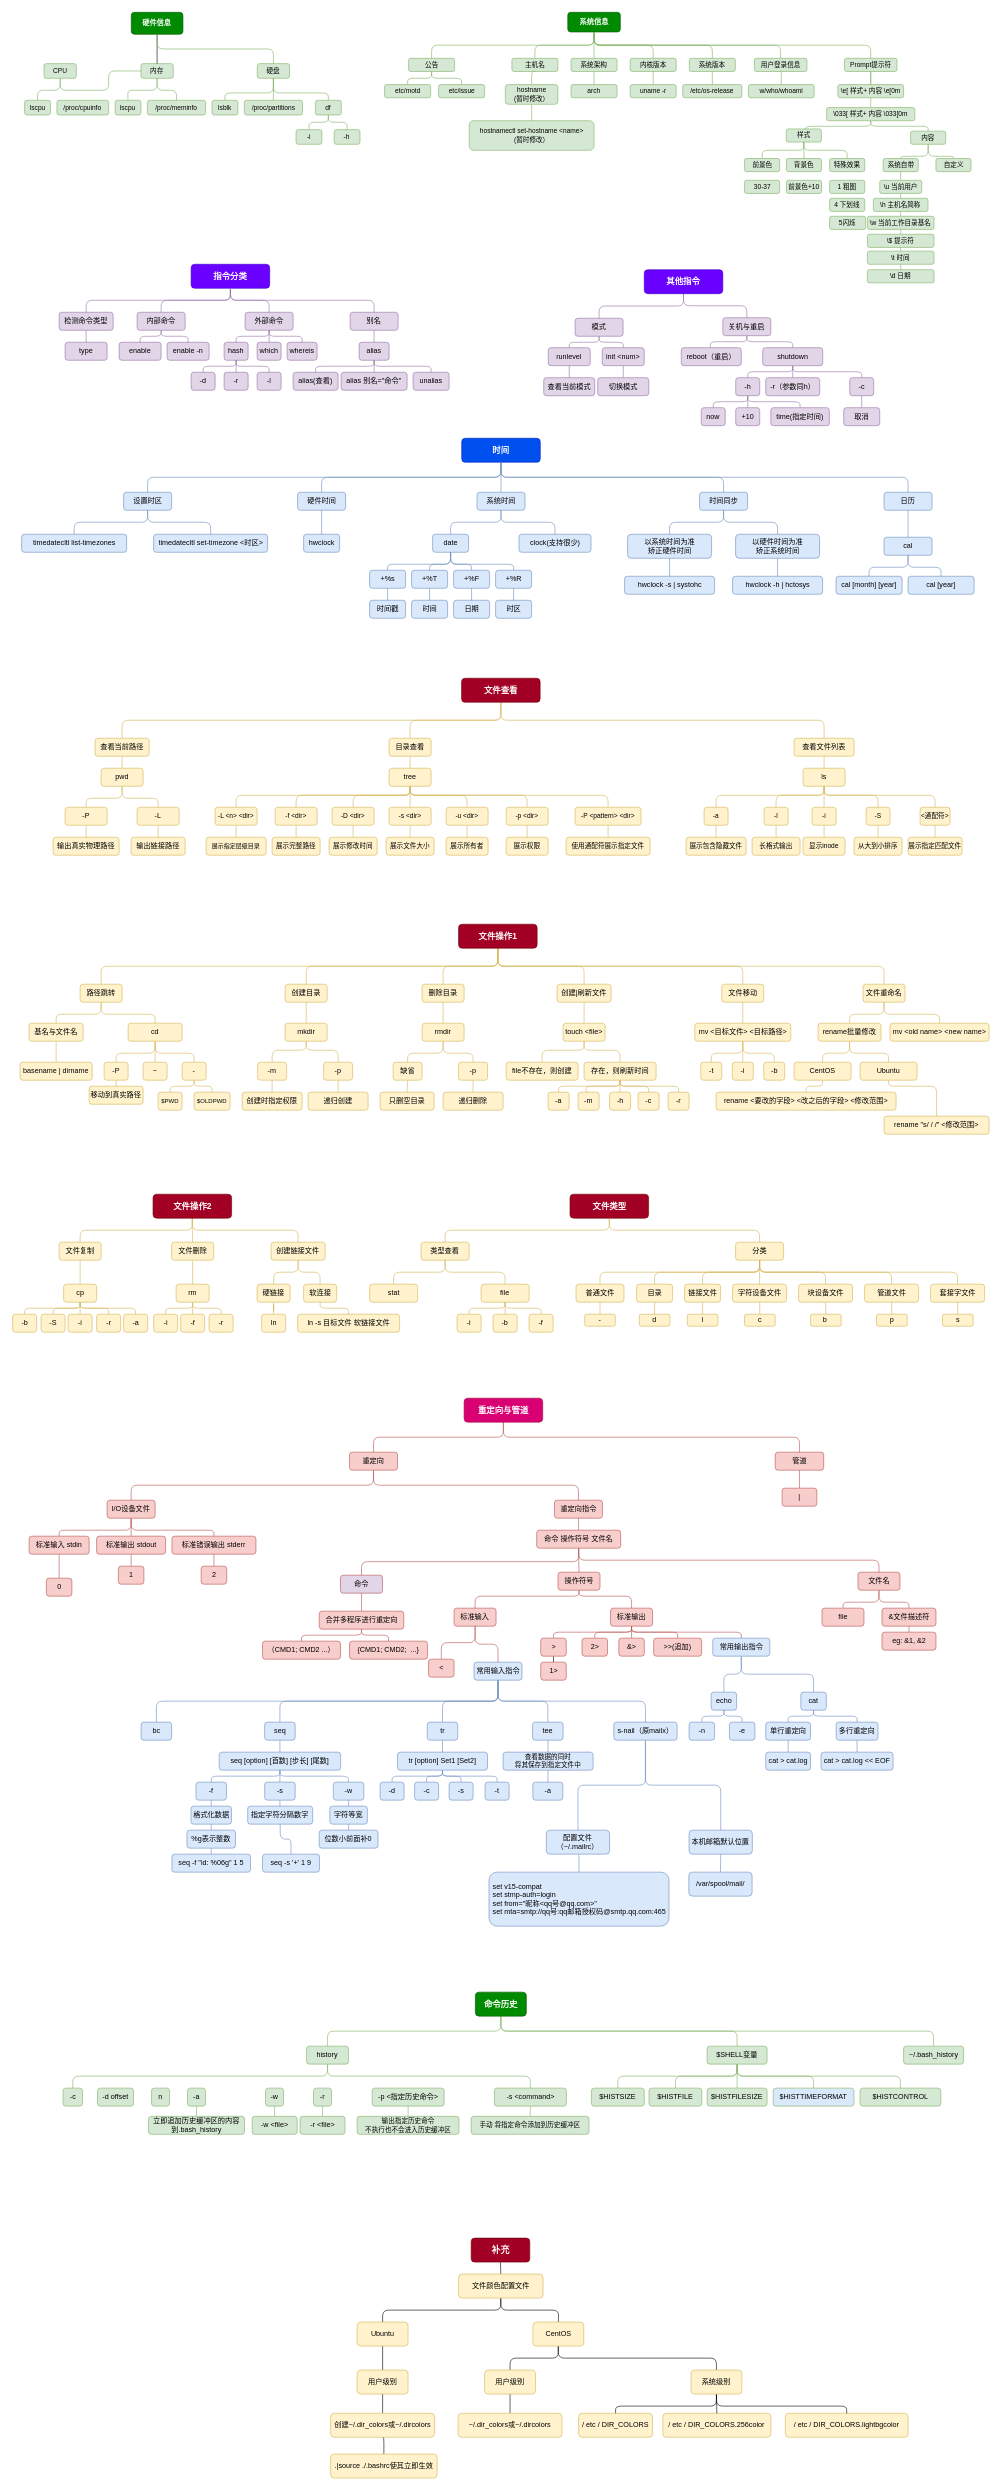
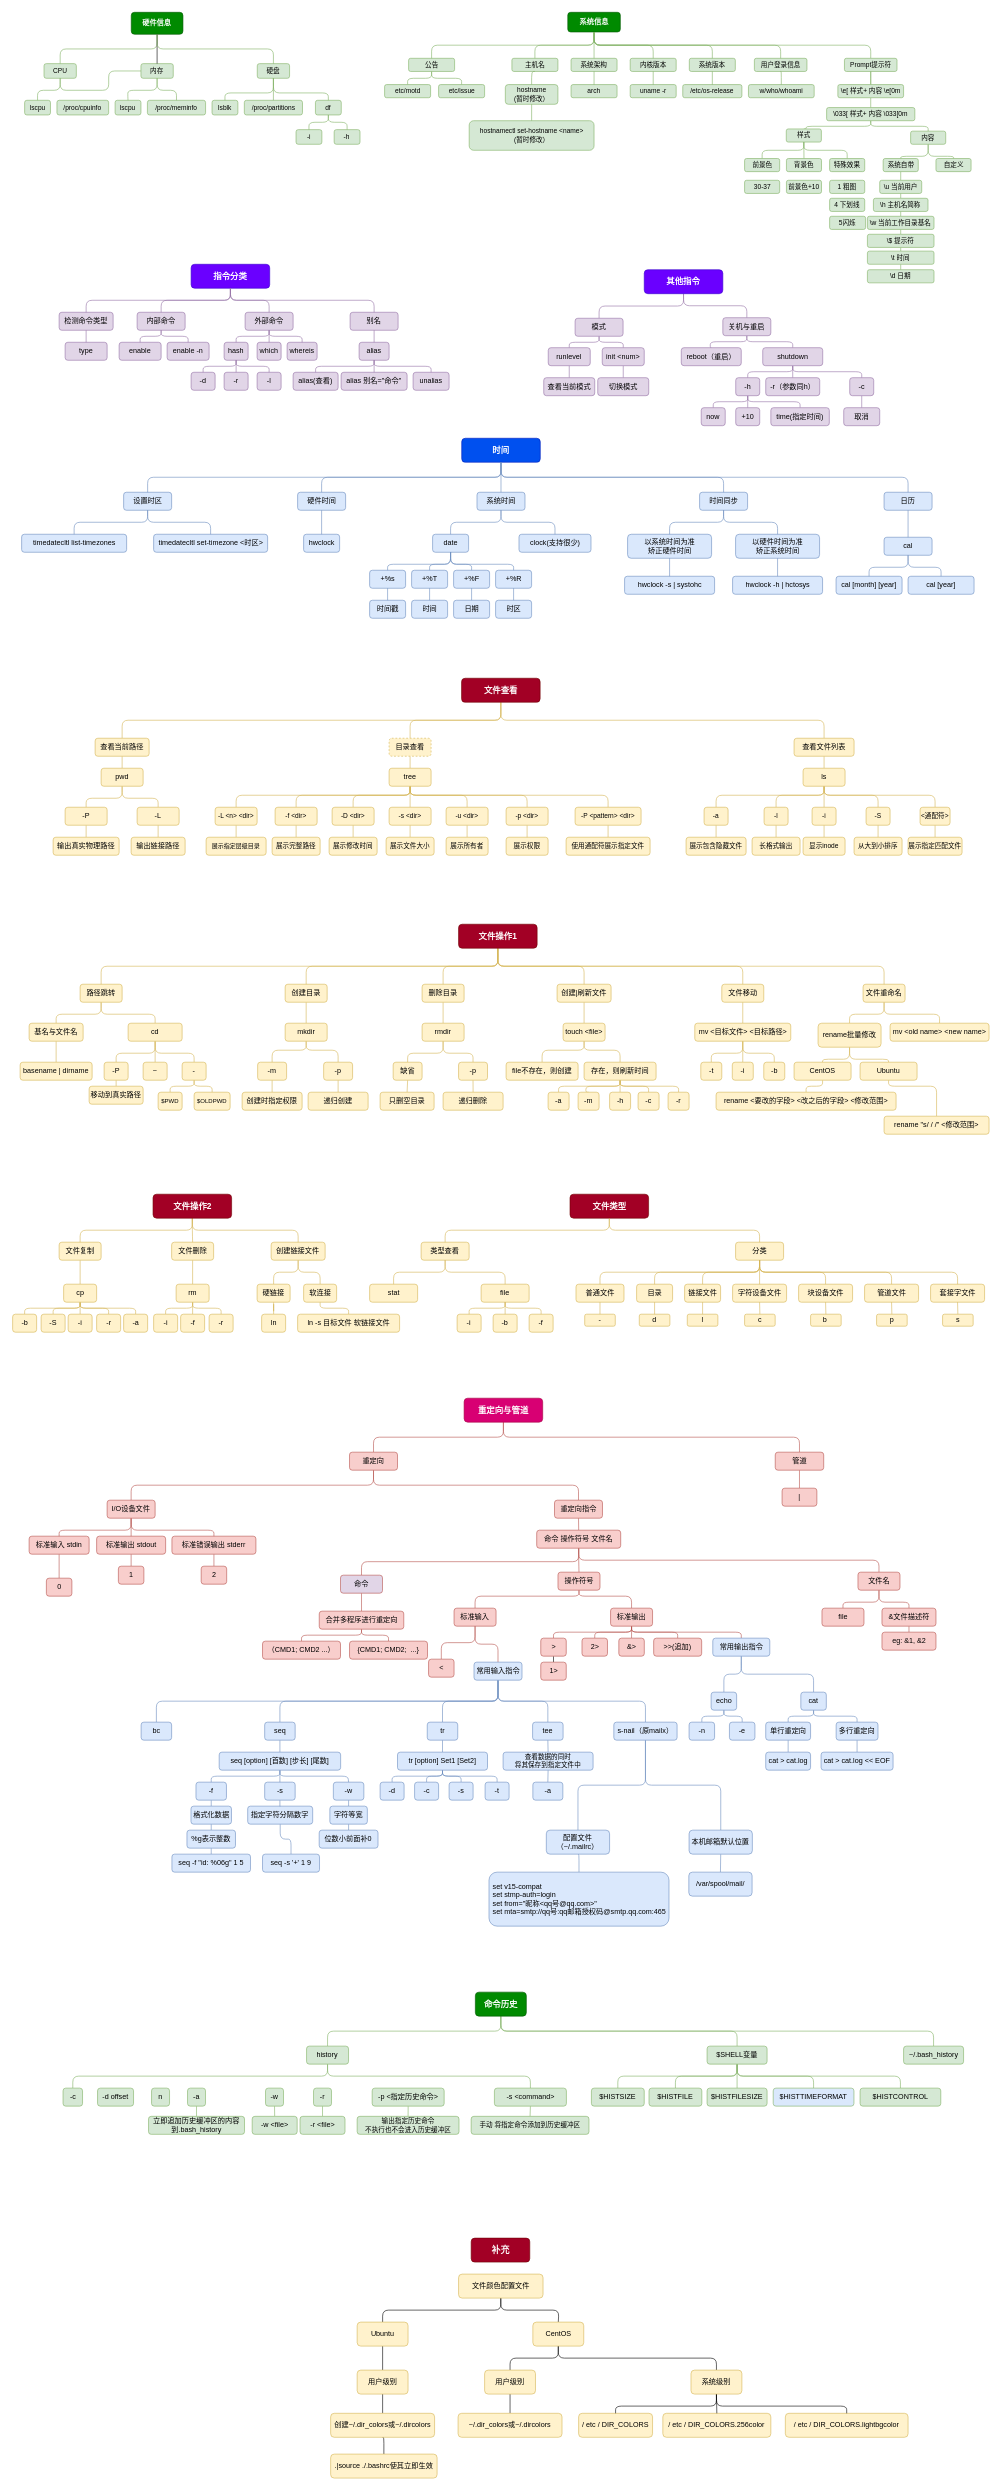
none -> (102, 49)
(410, 747) -> (410, 747)
(850, 1032) -> (850, 1035)
(501, 2268) -> none
